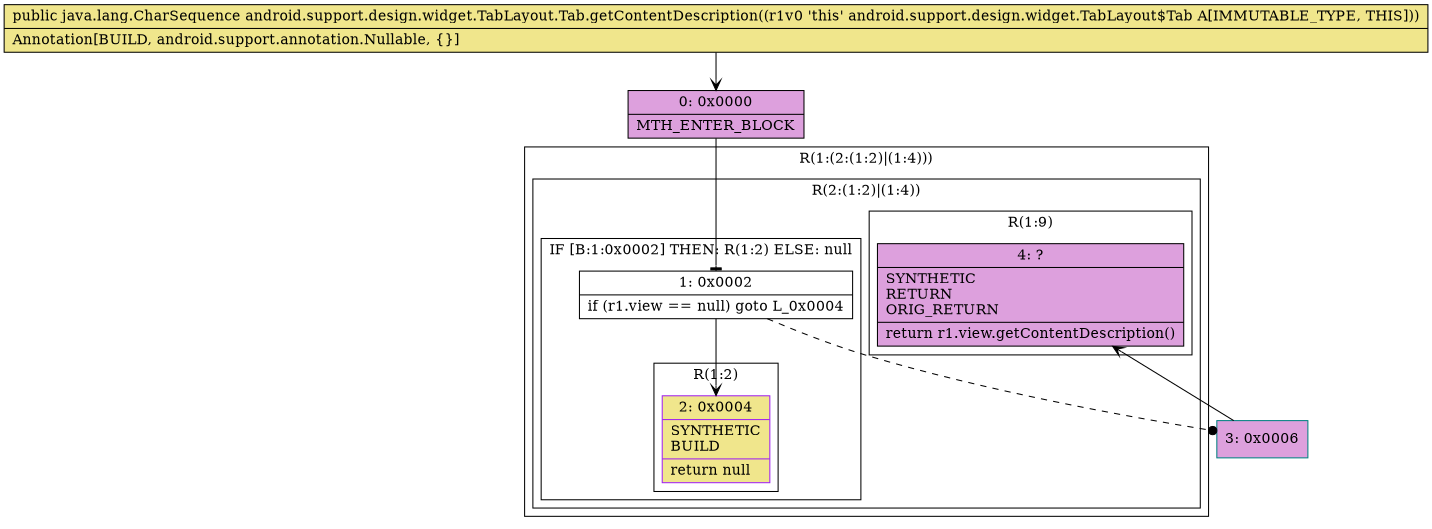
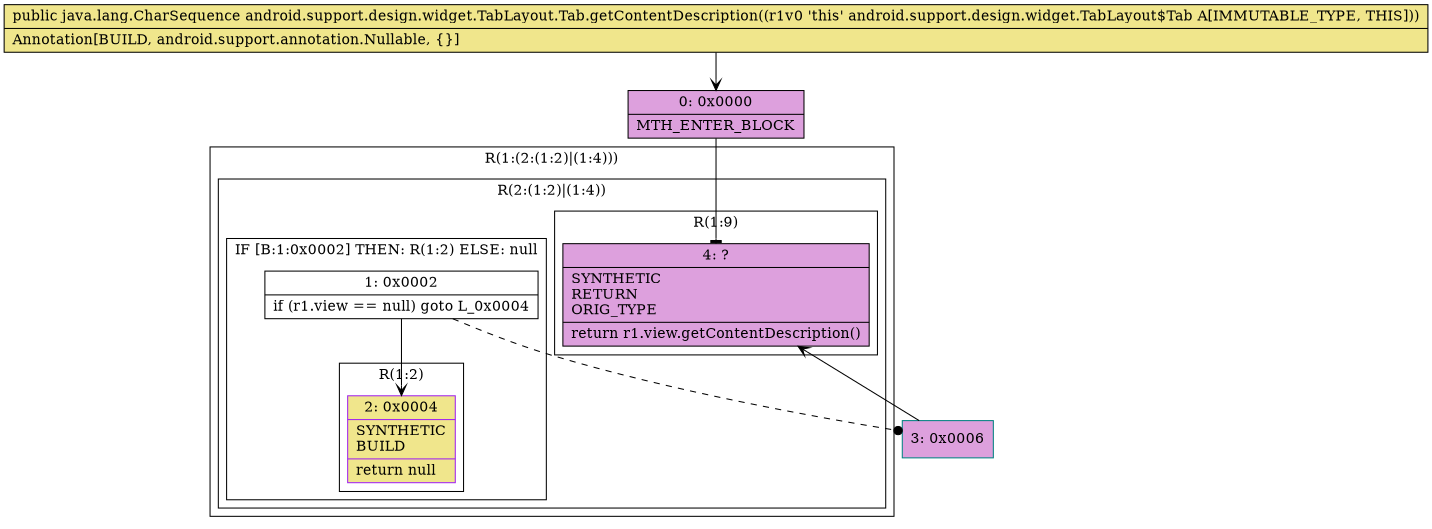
(716, 202) -> (716, 188)
(943, 310) -> (615, 310)
